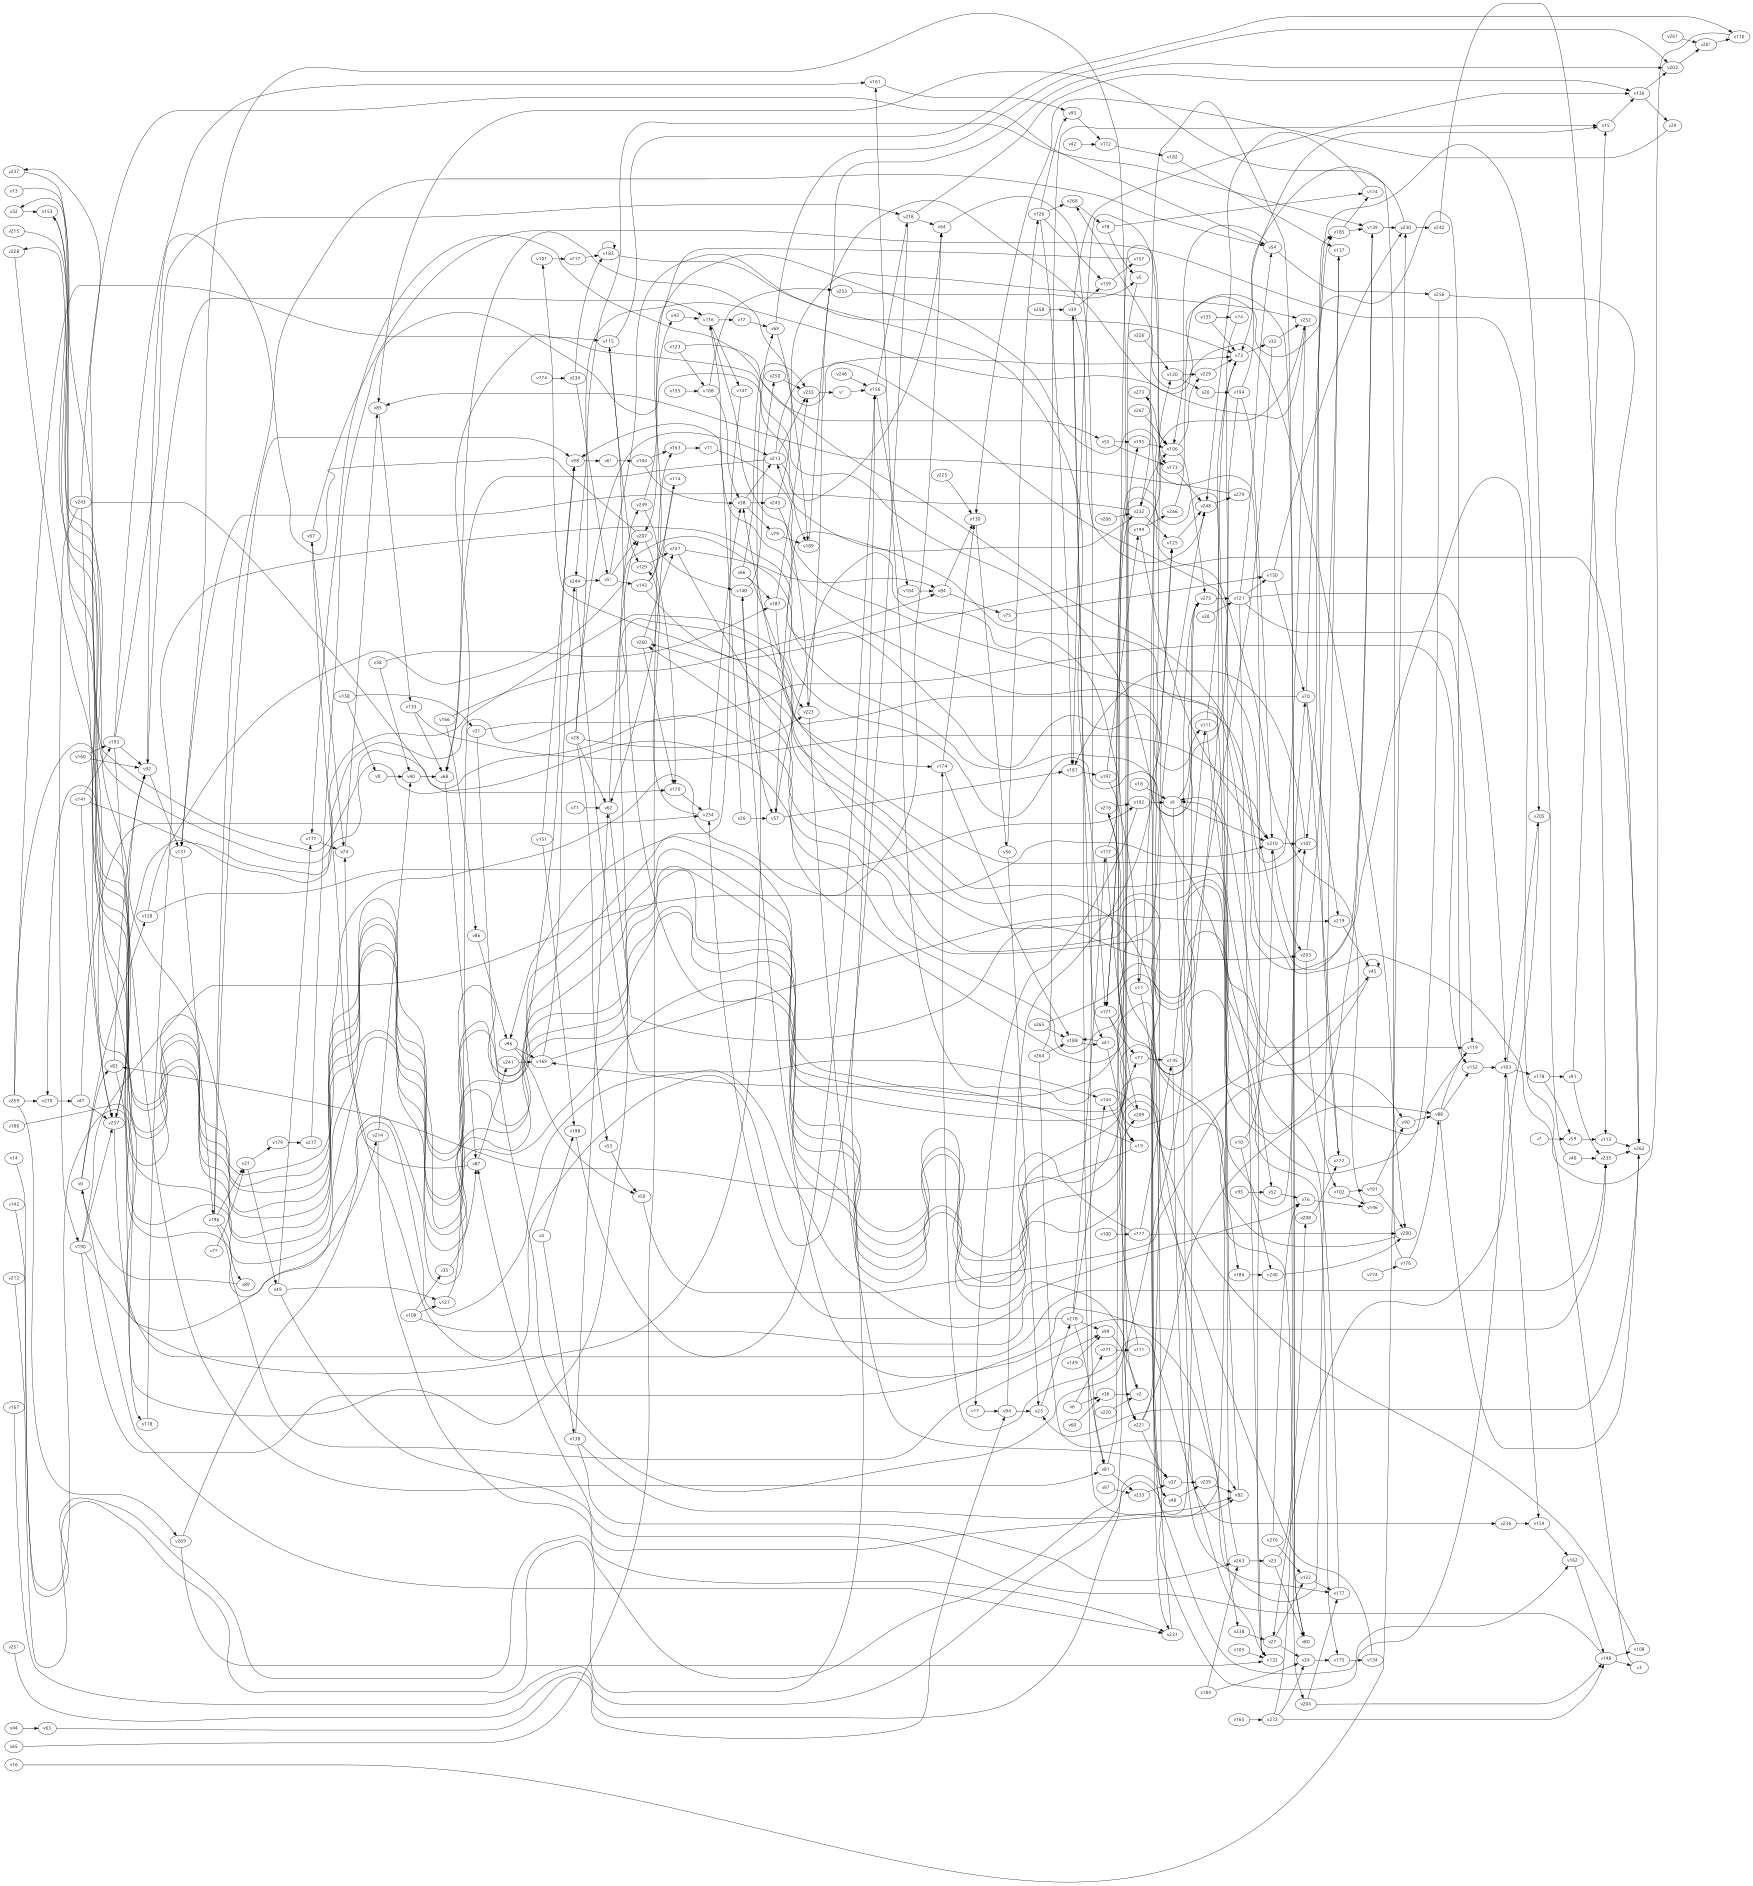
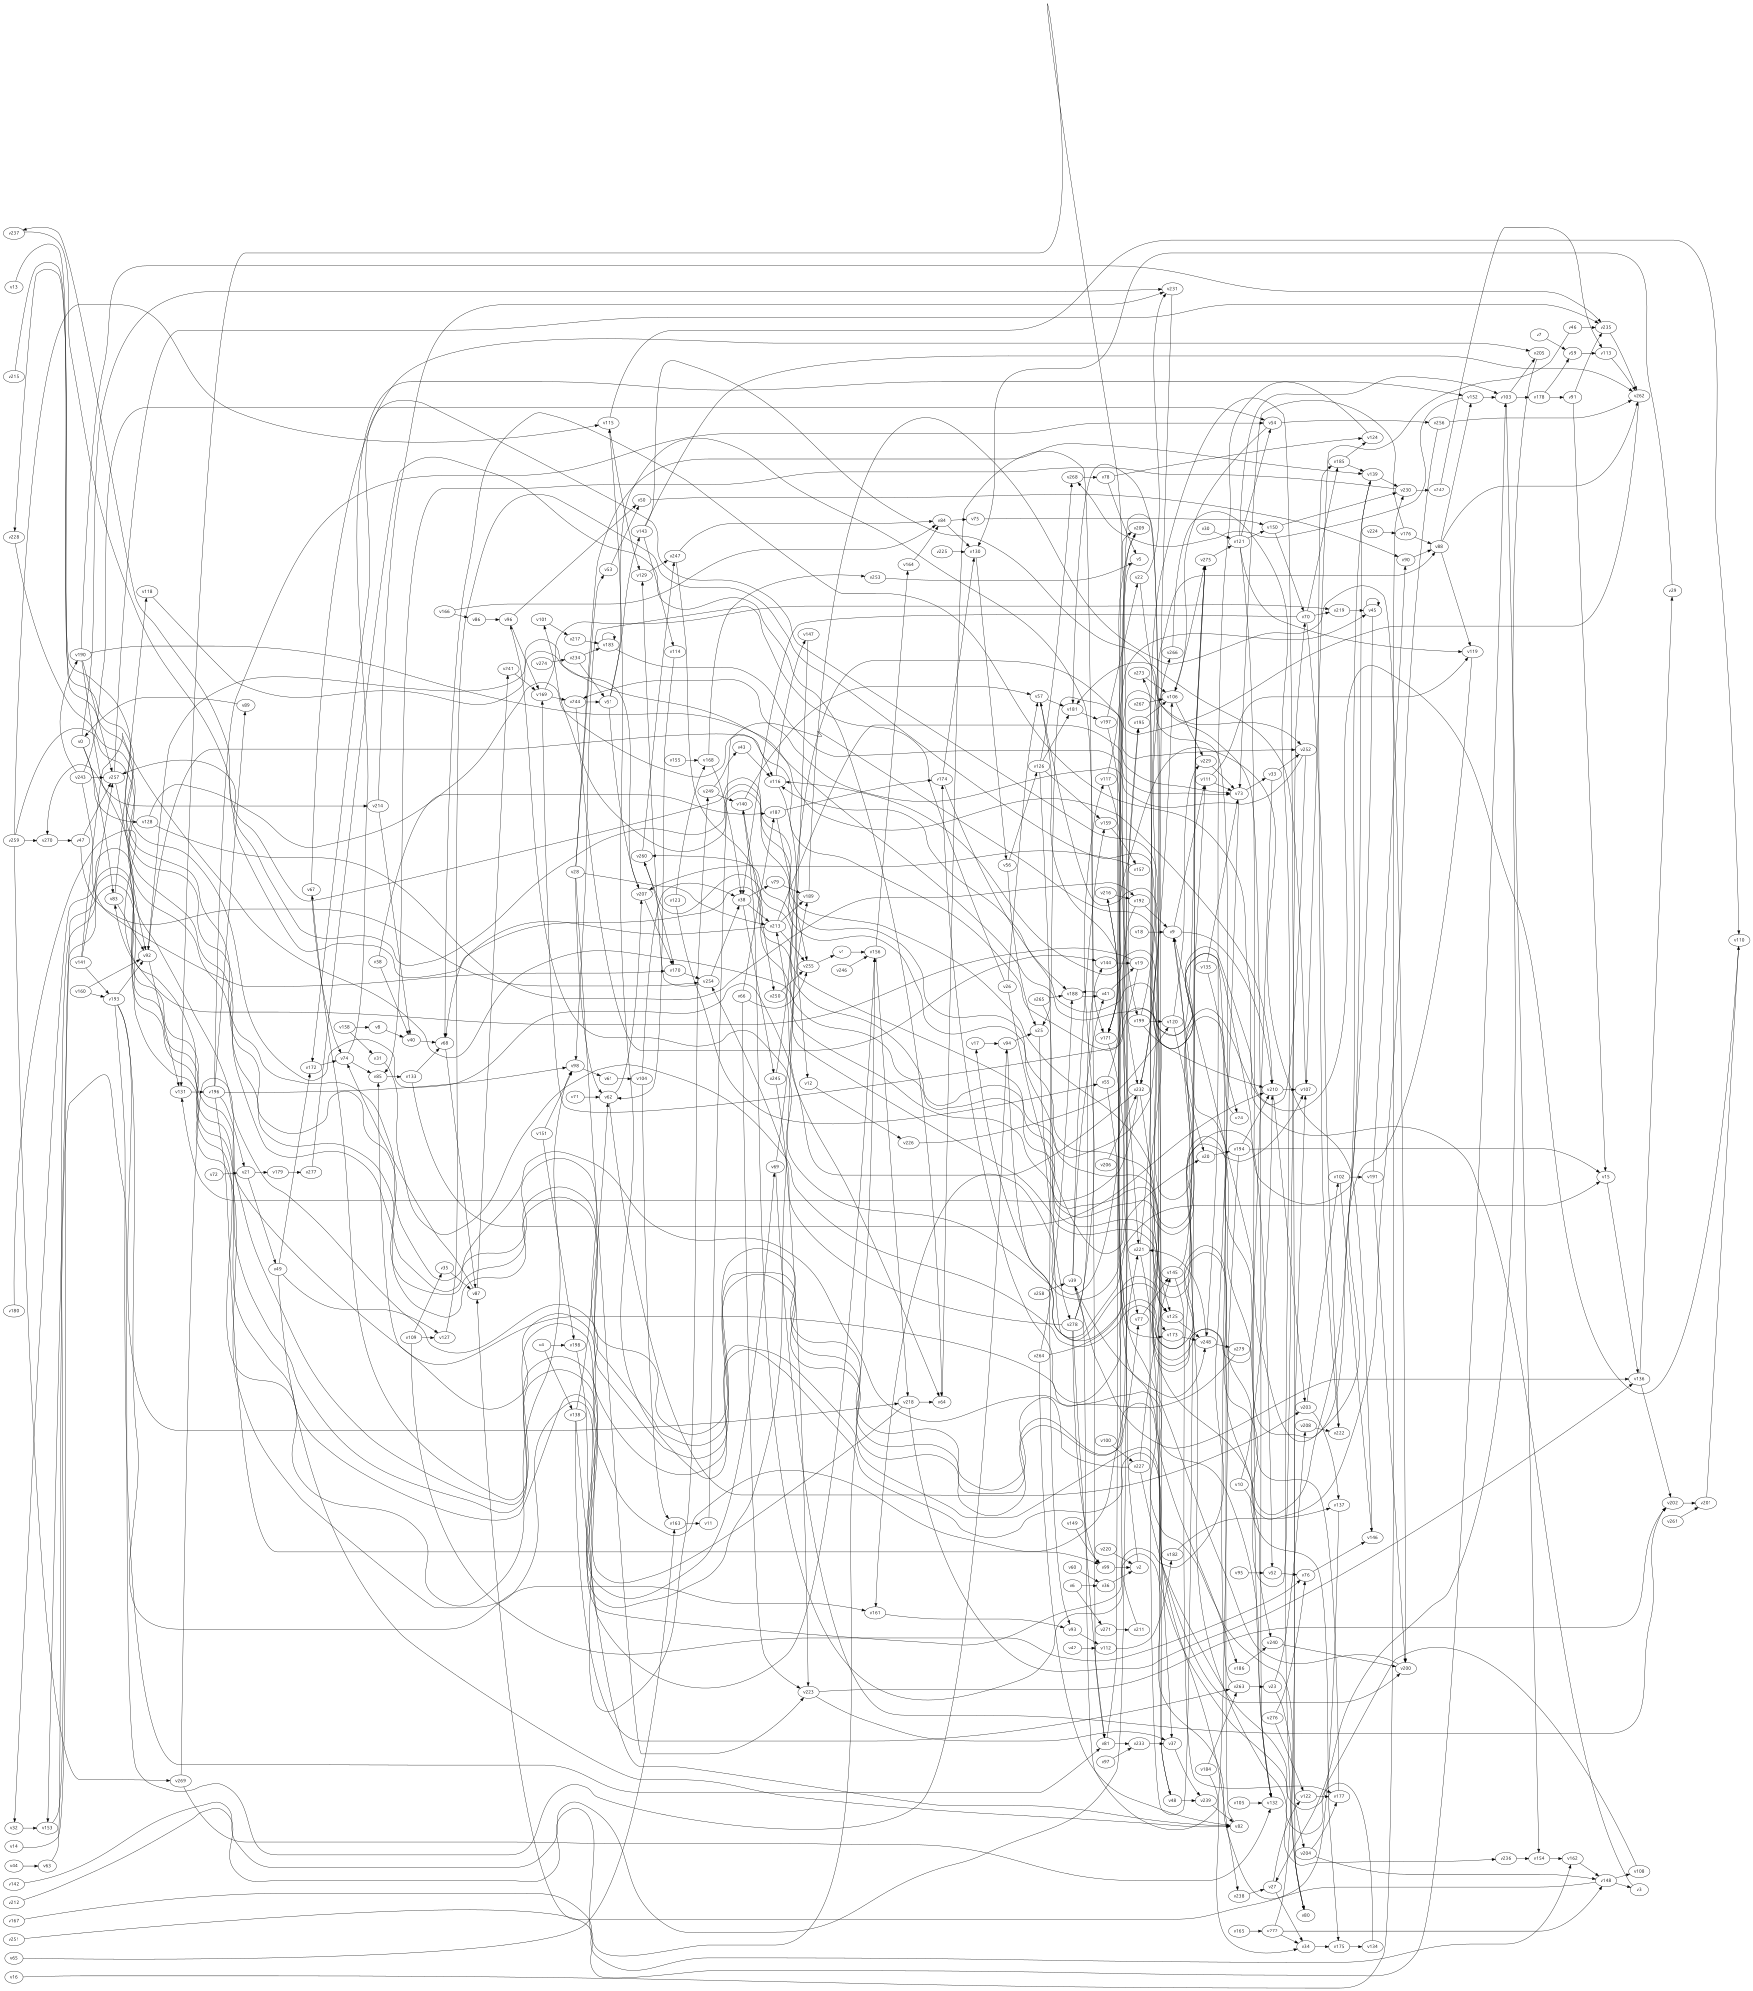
(757, 324) -> (857, 1112)
(1058, 662) -> (588, 383)
(1160, 967) -> (1195, 1282)
none -> (1058, 1186)
